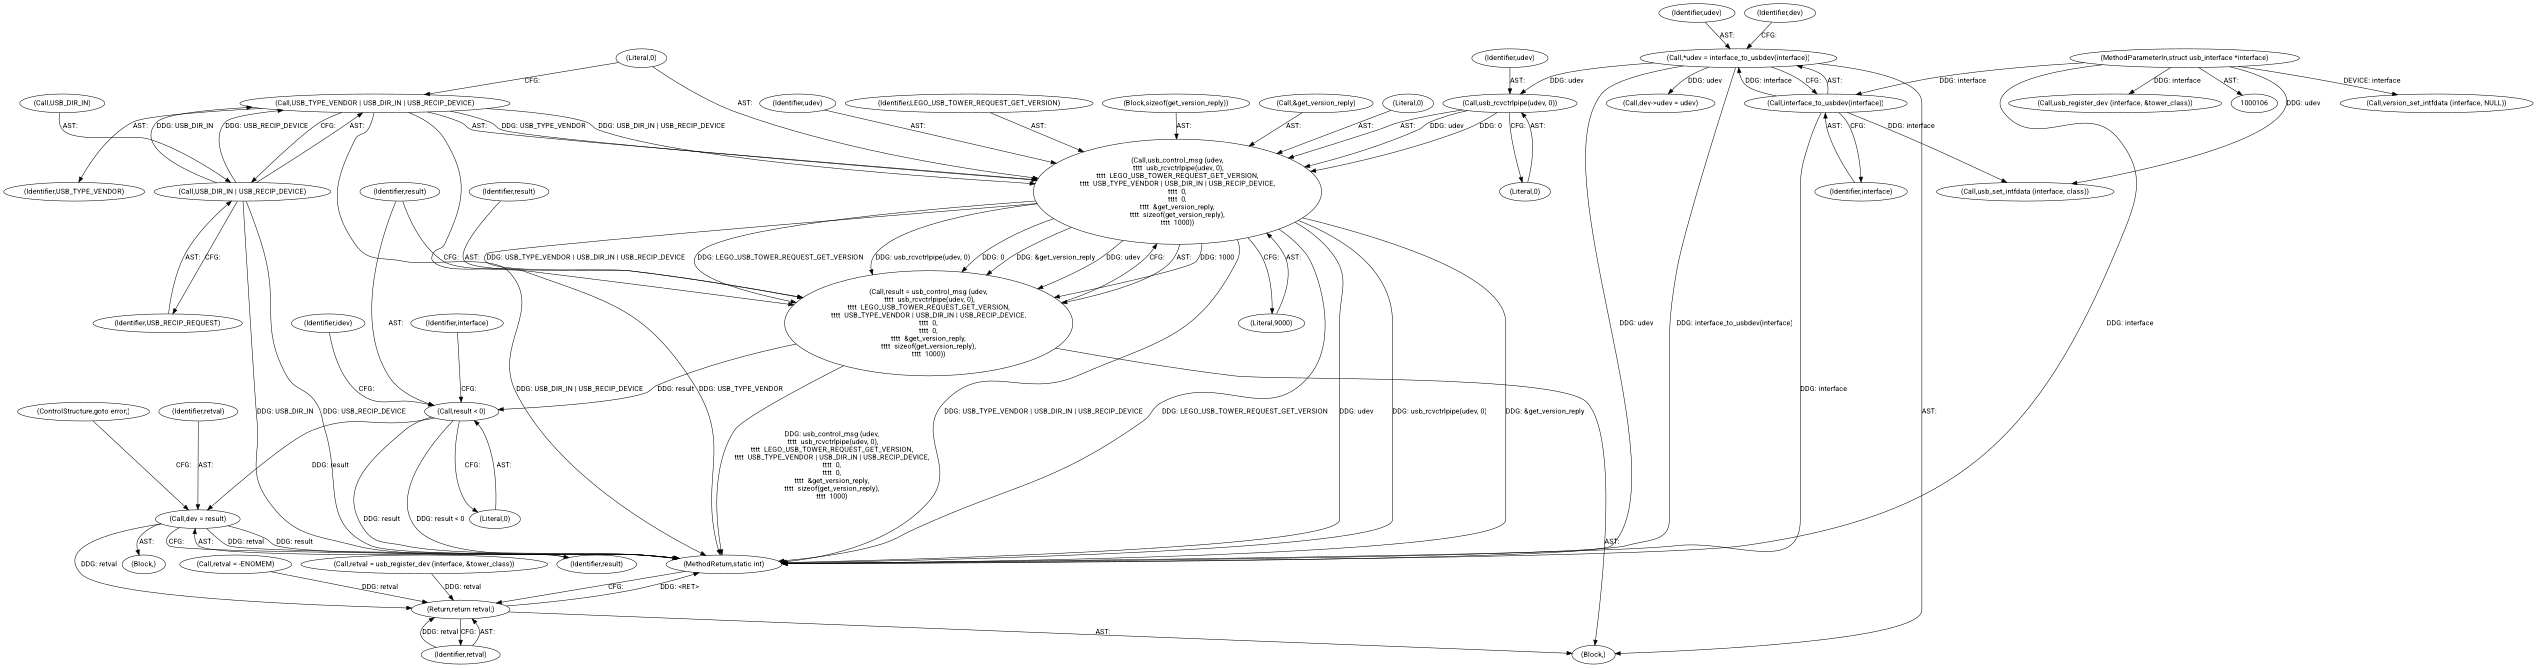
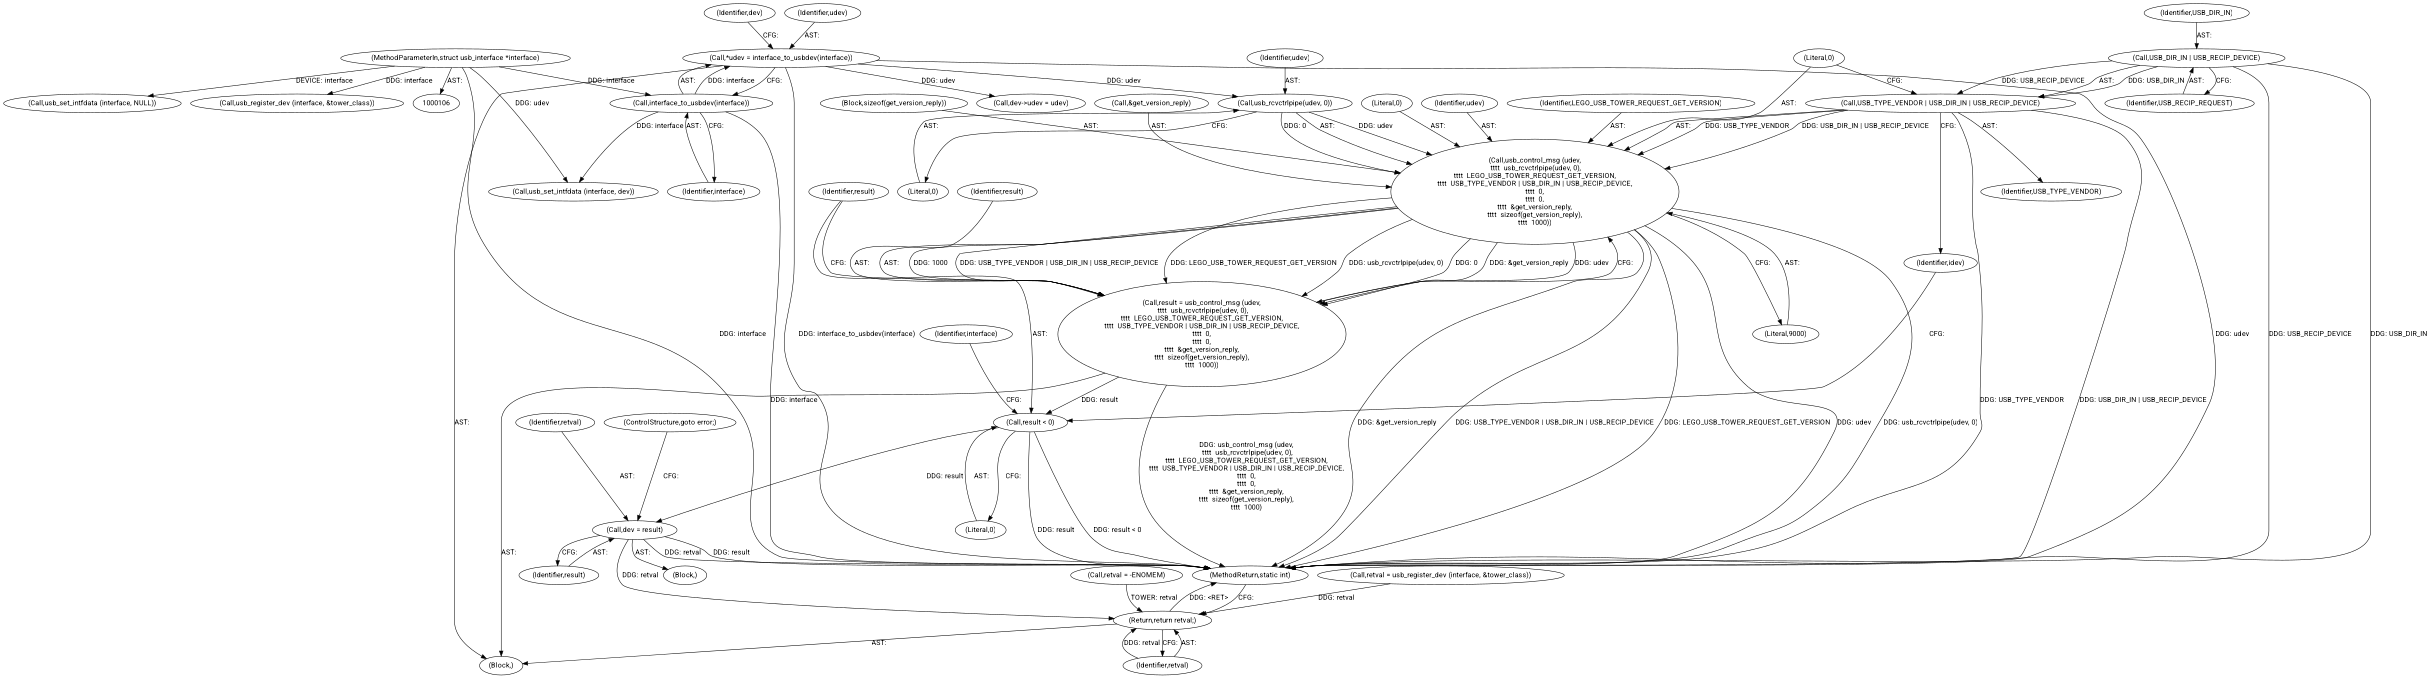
(62, 103) -> (2197, 13)
(2437, 103) -> (92, 103)
(296, 141) -> (1941, 181)
(2025, 192) -> (573, 192)
(380, 587) -> (1154, 598)
